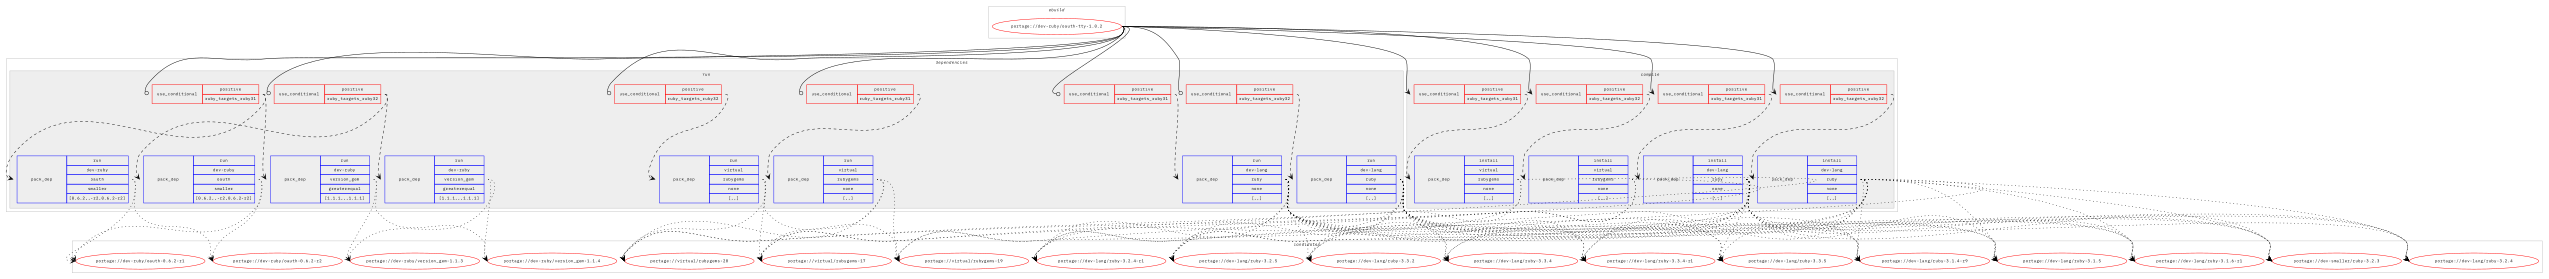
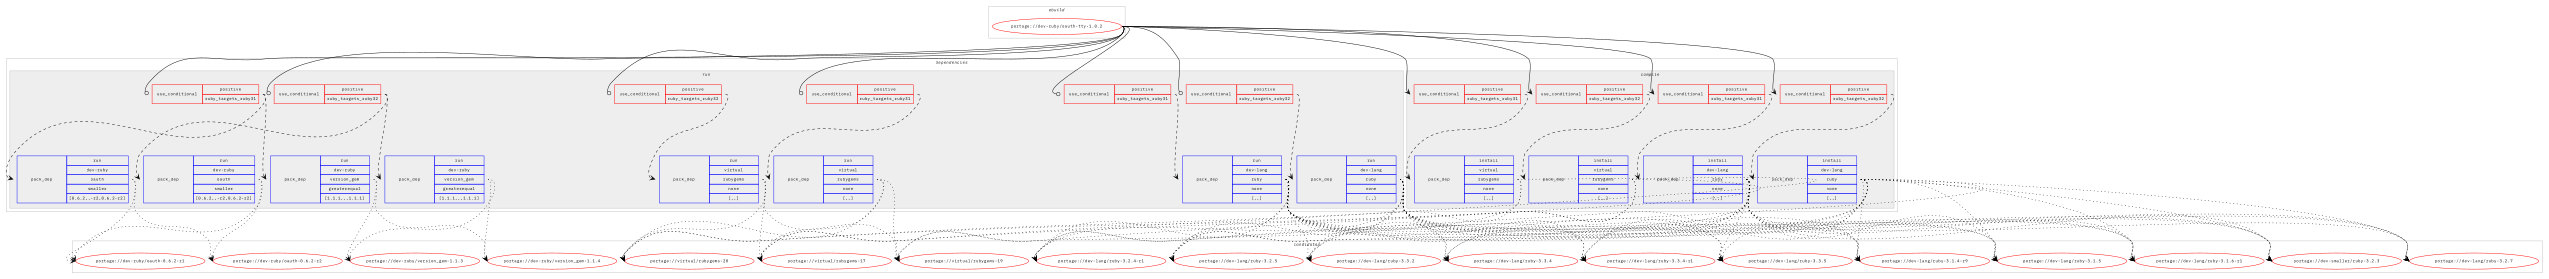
(2474, 261) -> (2474, 261)
